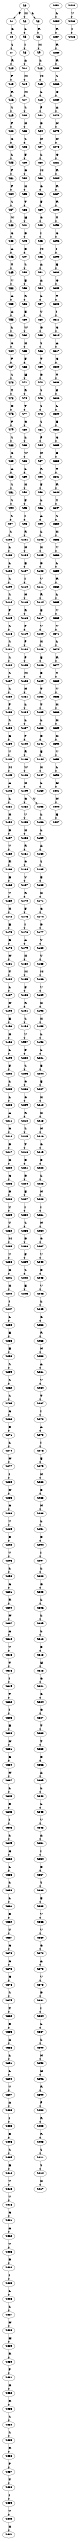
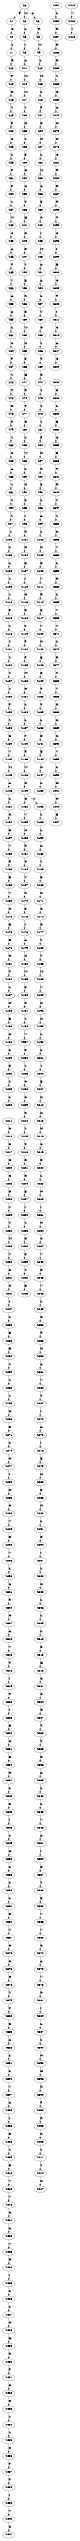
(56, 374) -> none
(41, 1066) -> (41, 1066)
(9, 1112) -> none
